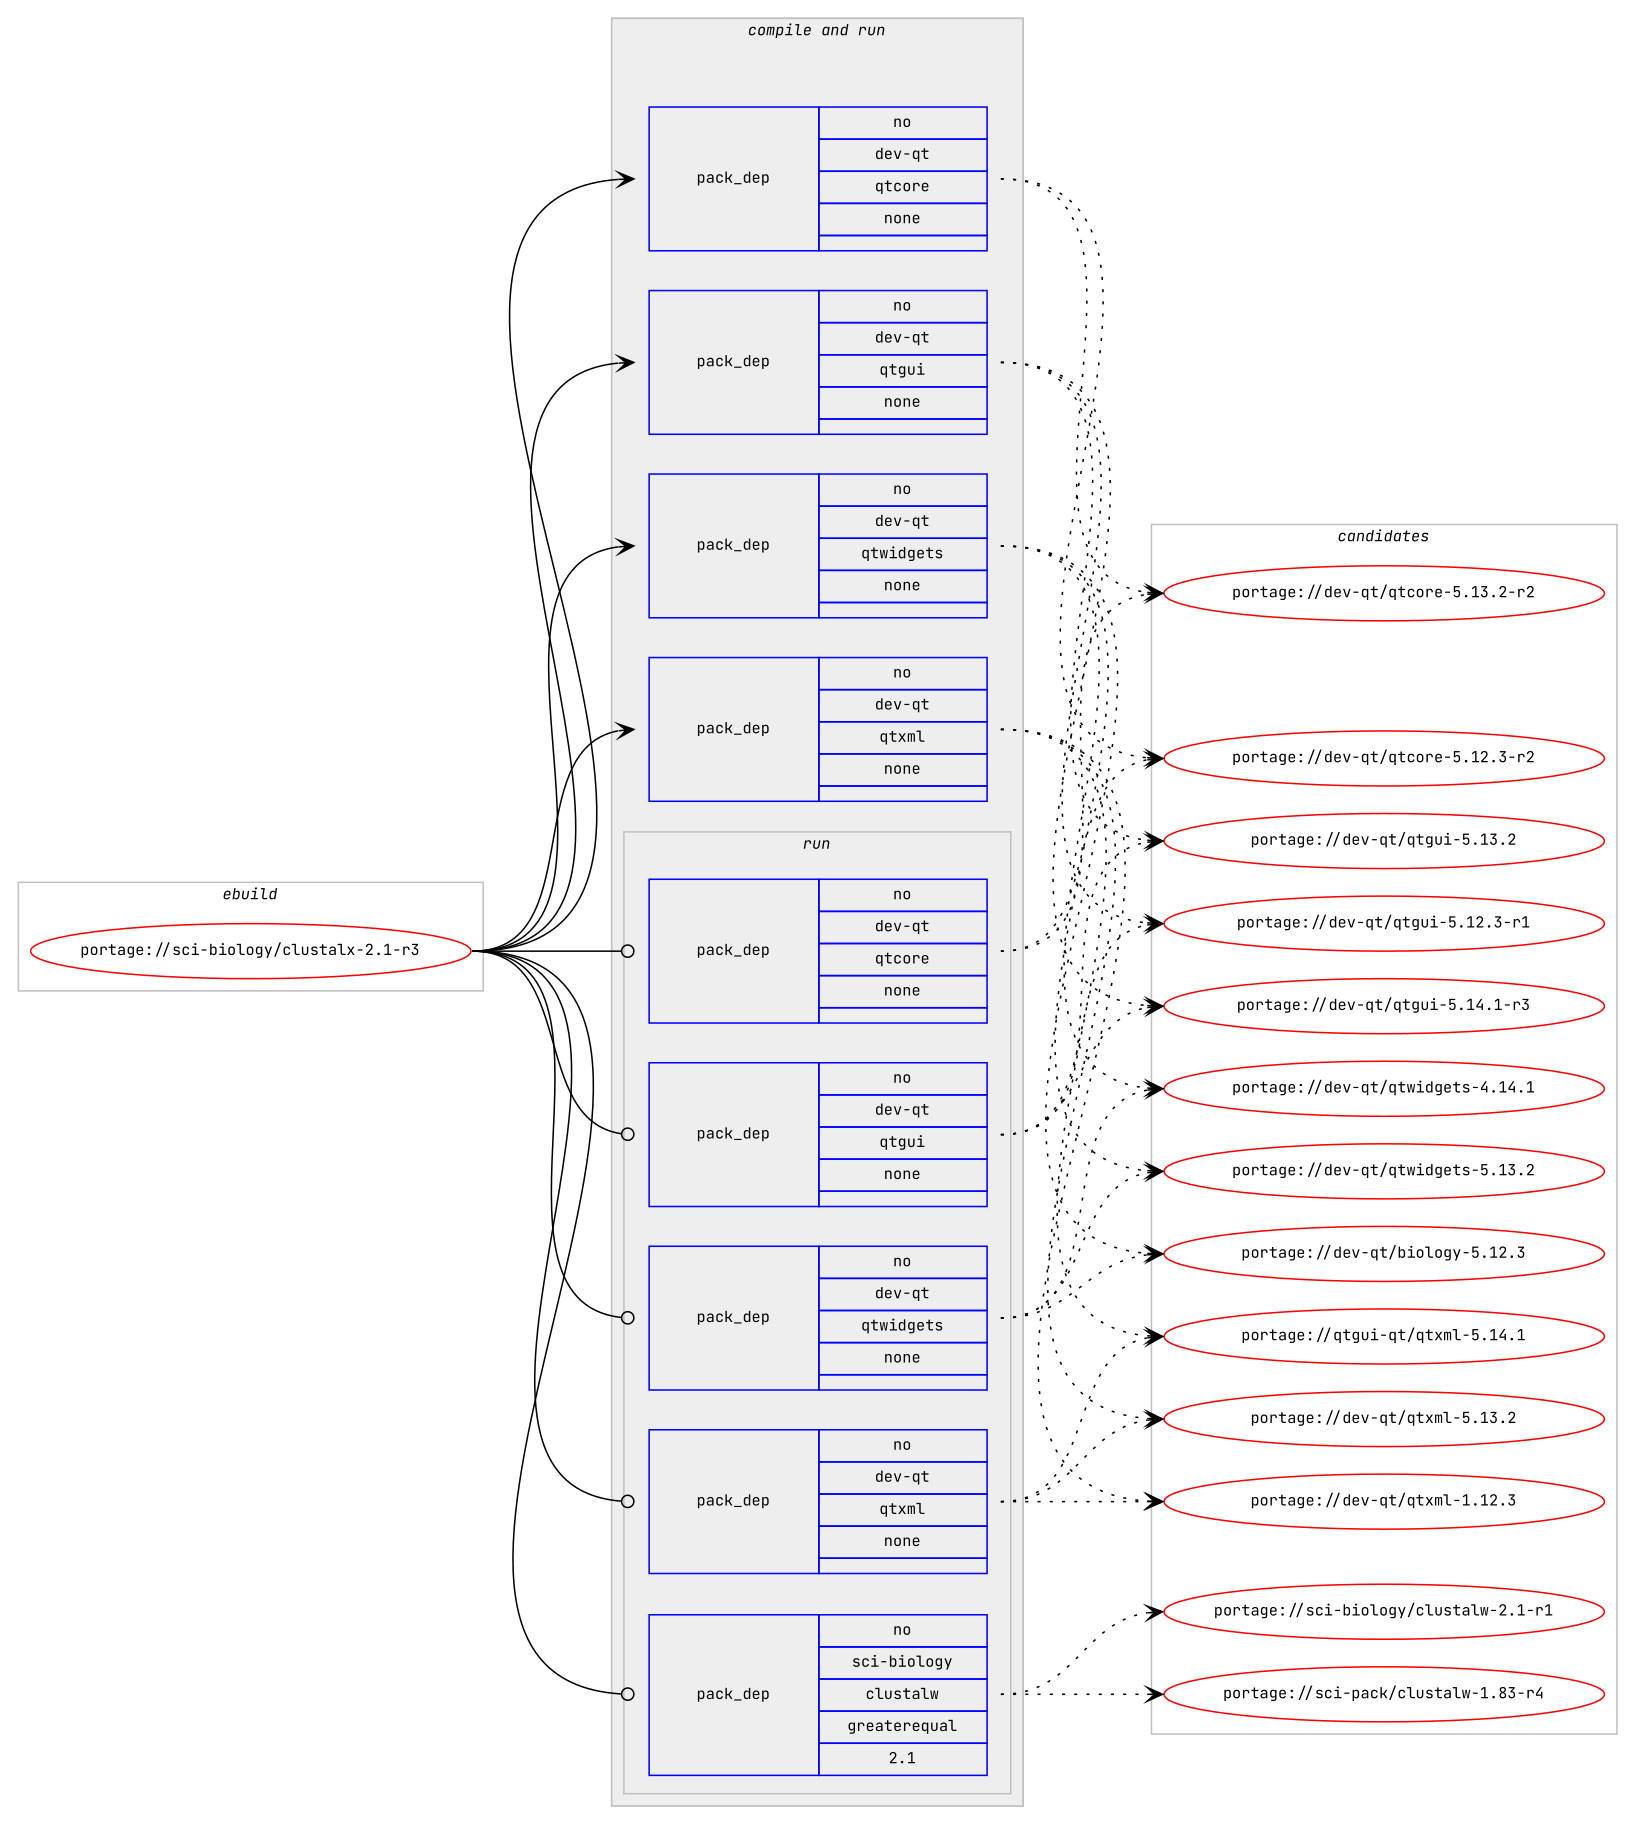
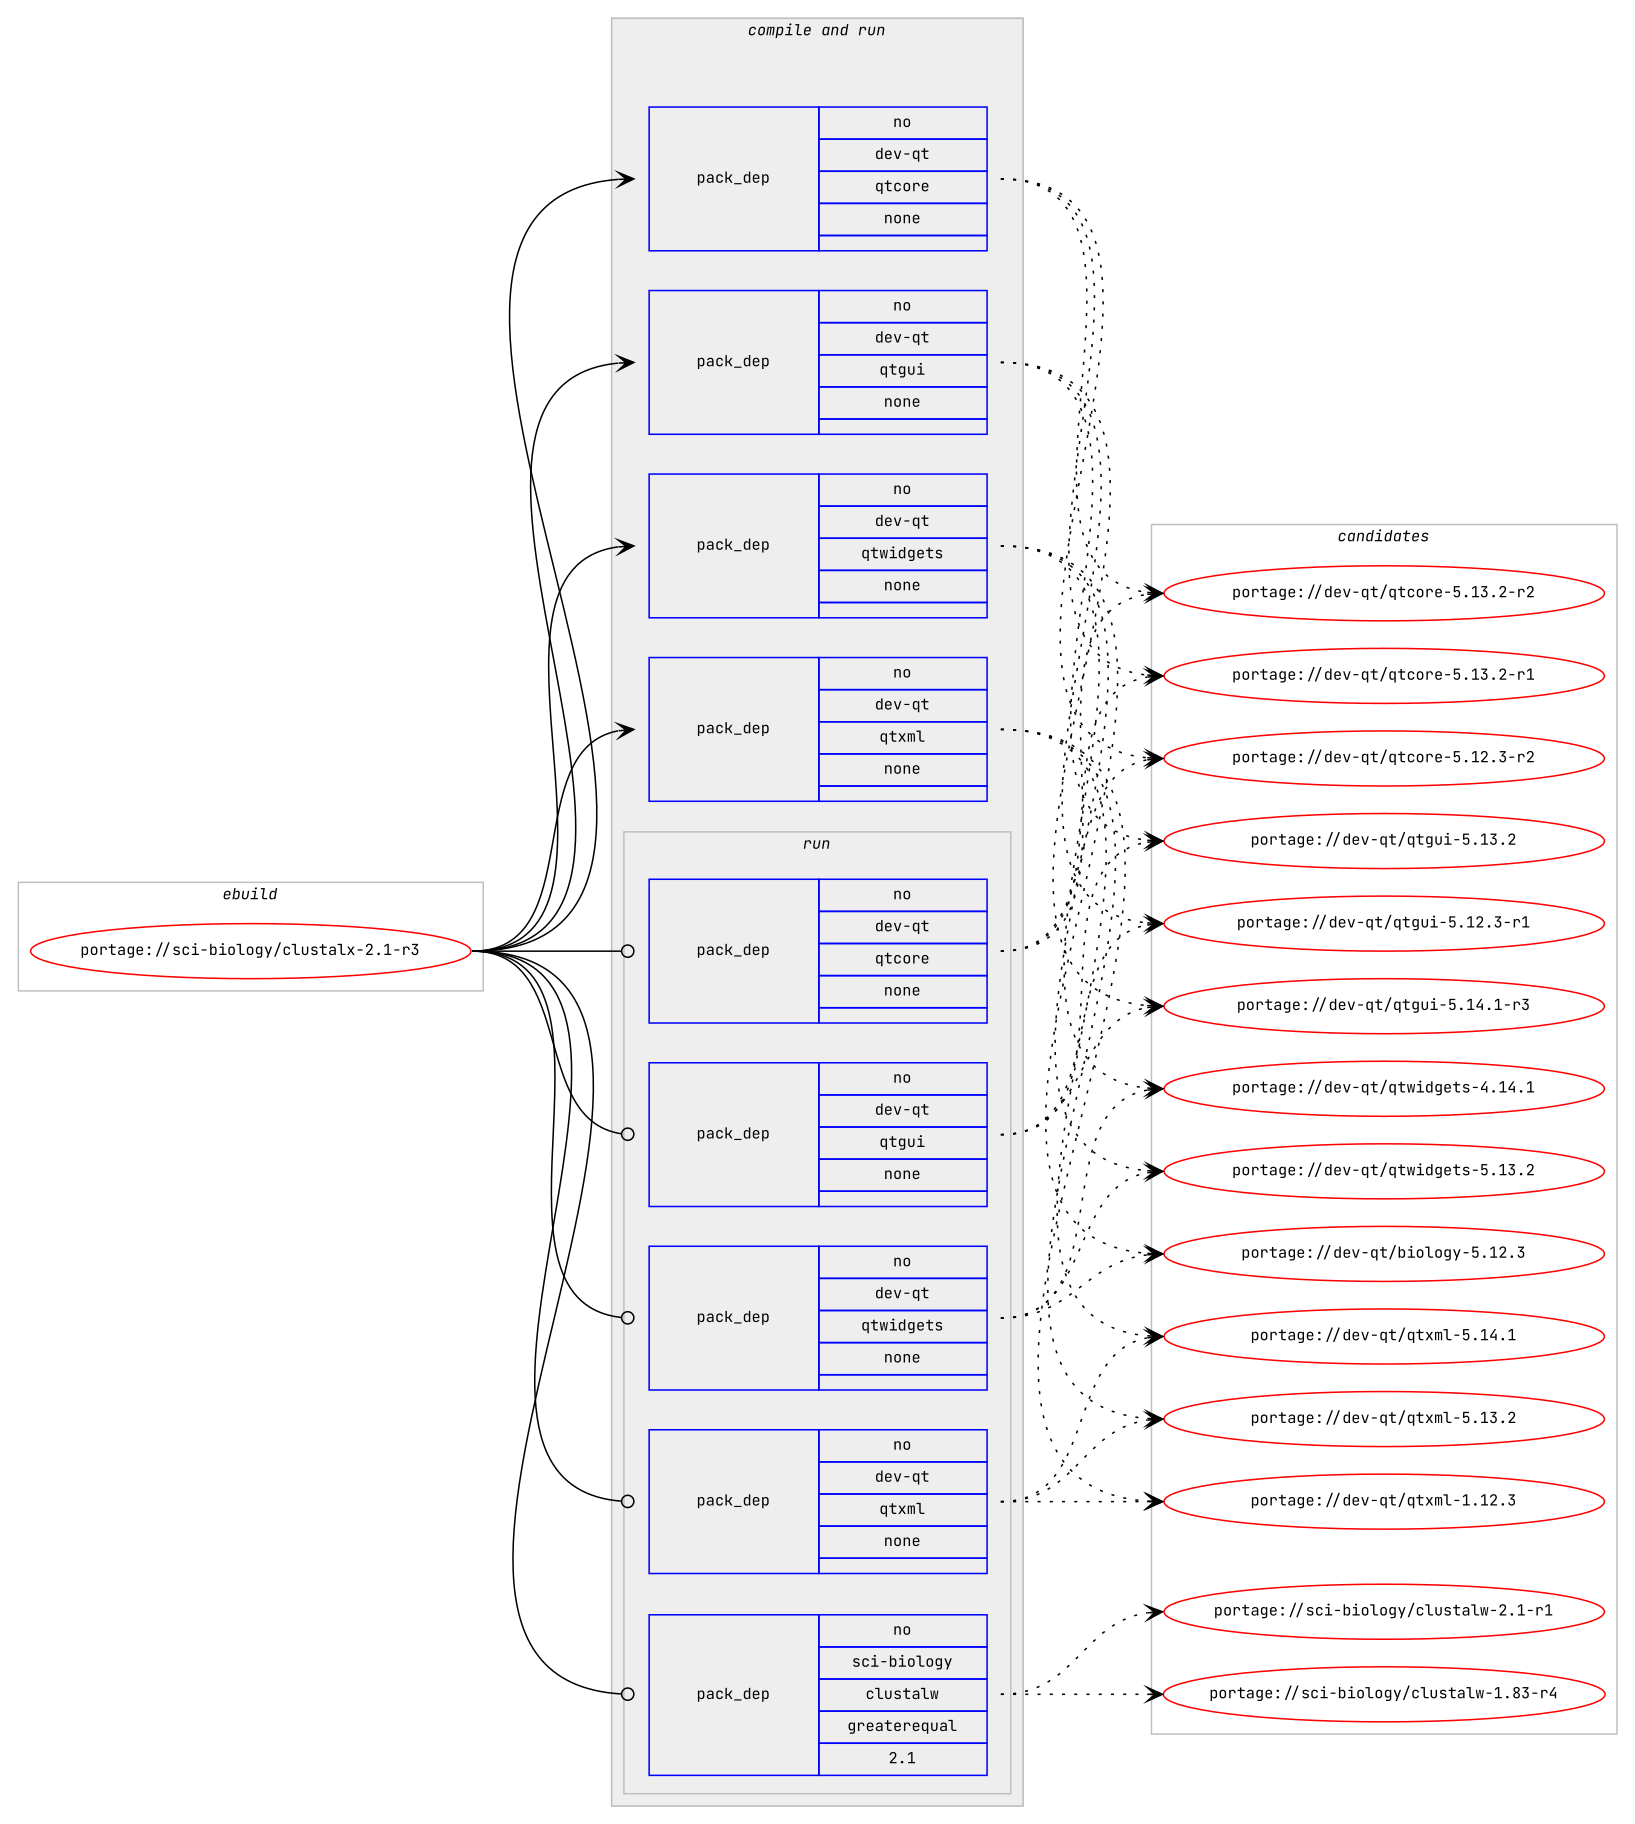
none -> (1384, 676)
(1384, 1336) -> (1384, 1336)
(1384, 1694) -> (1384, 1694)
